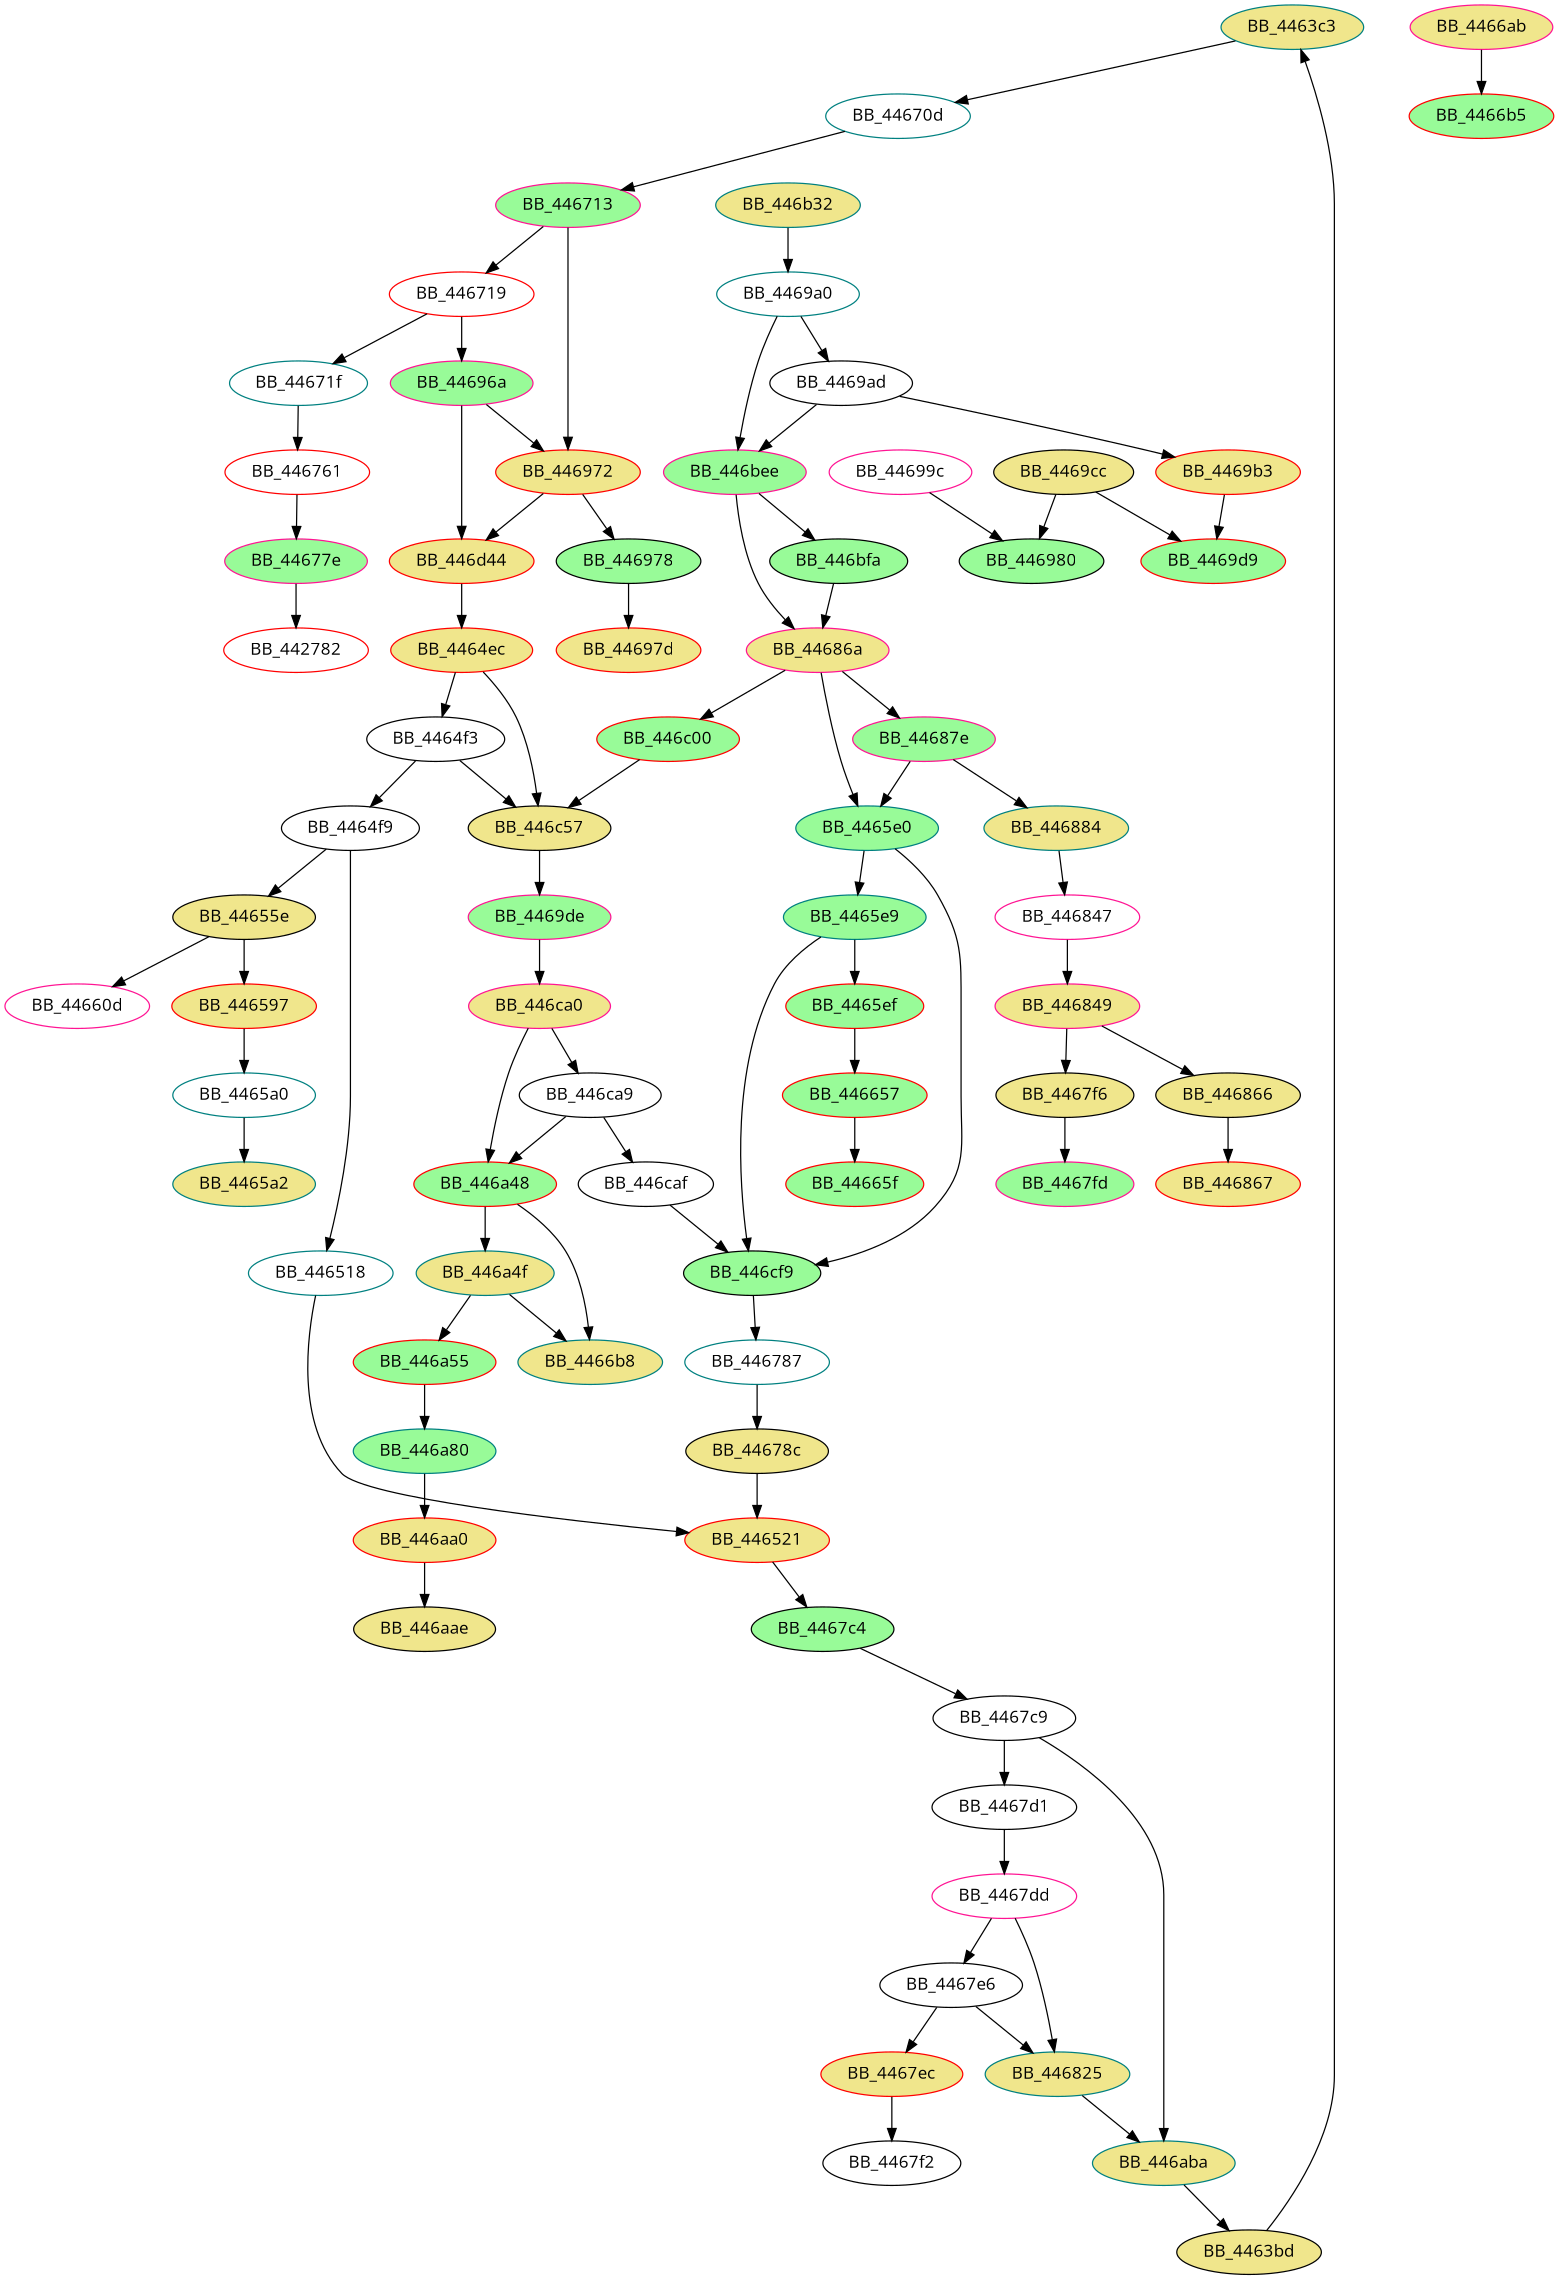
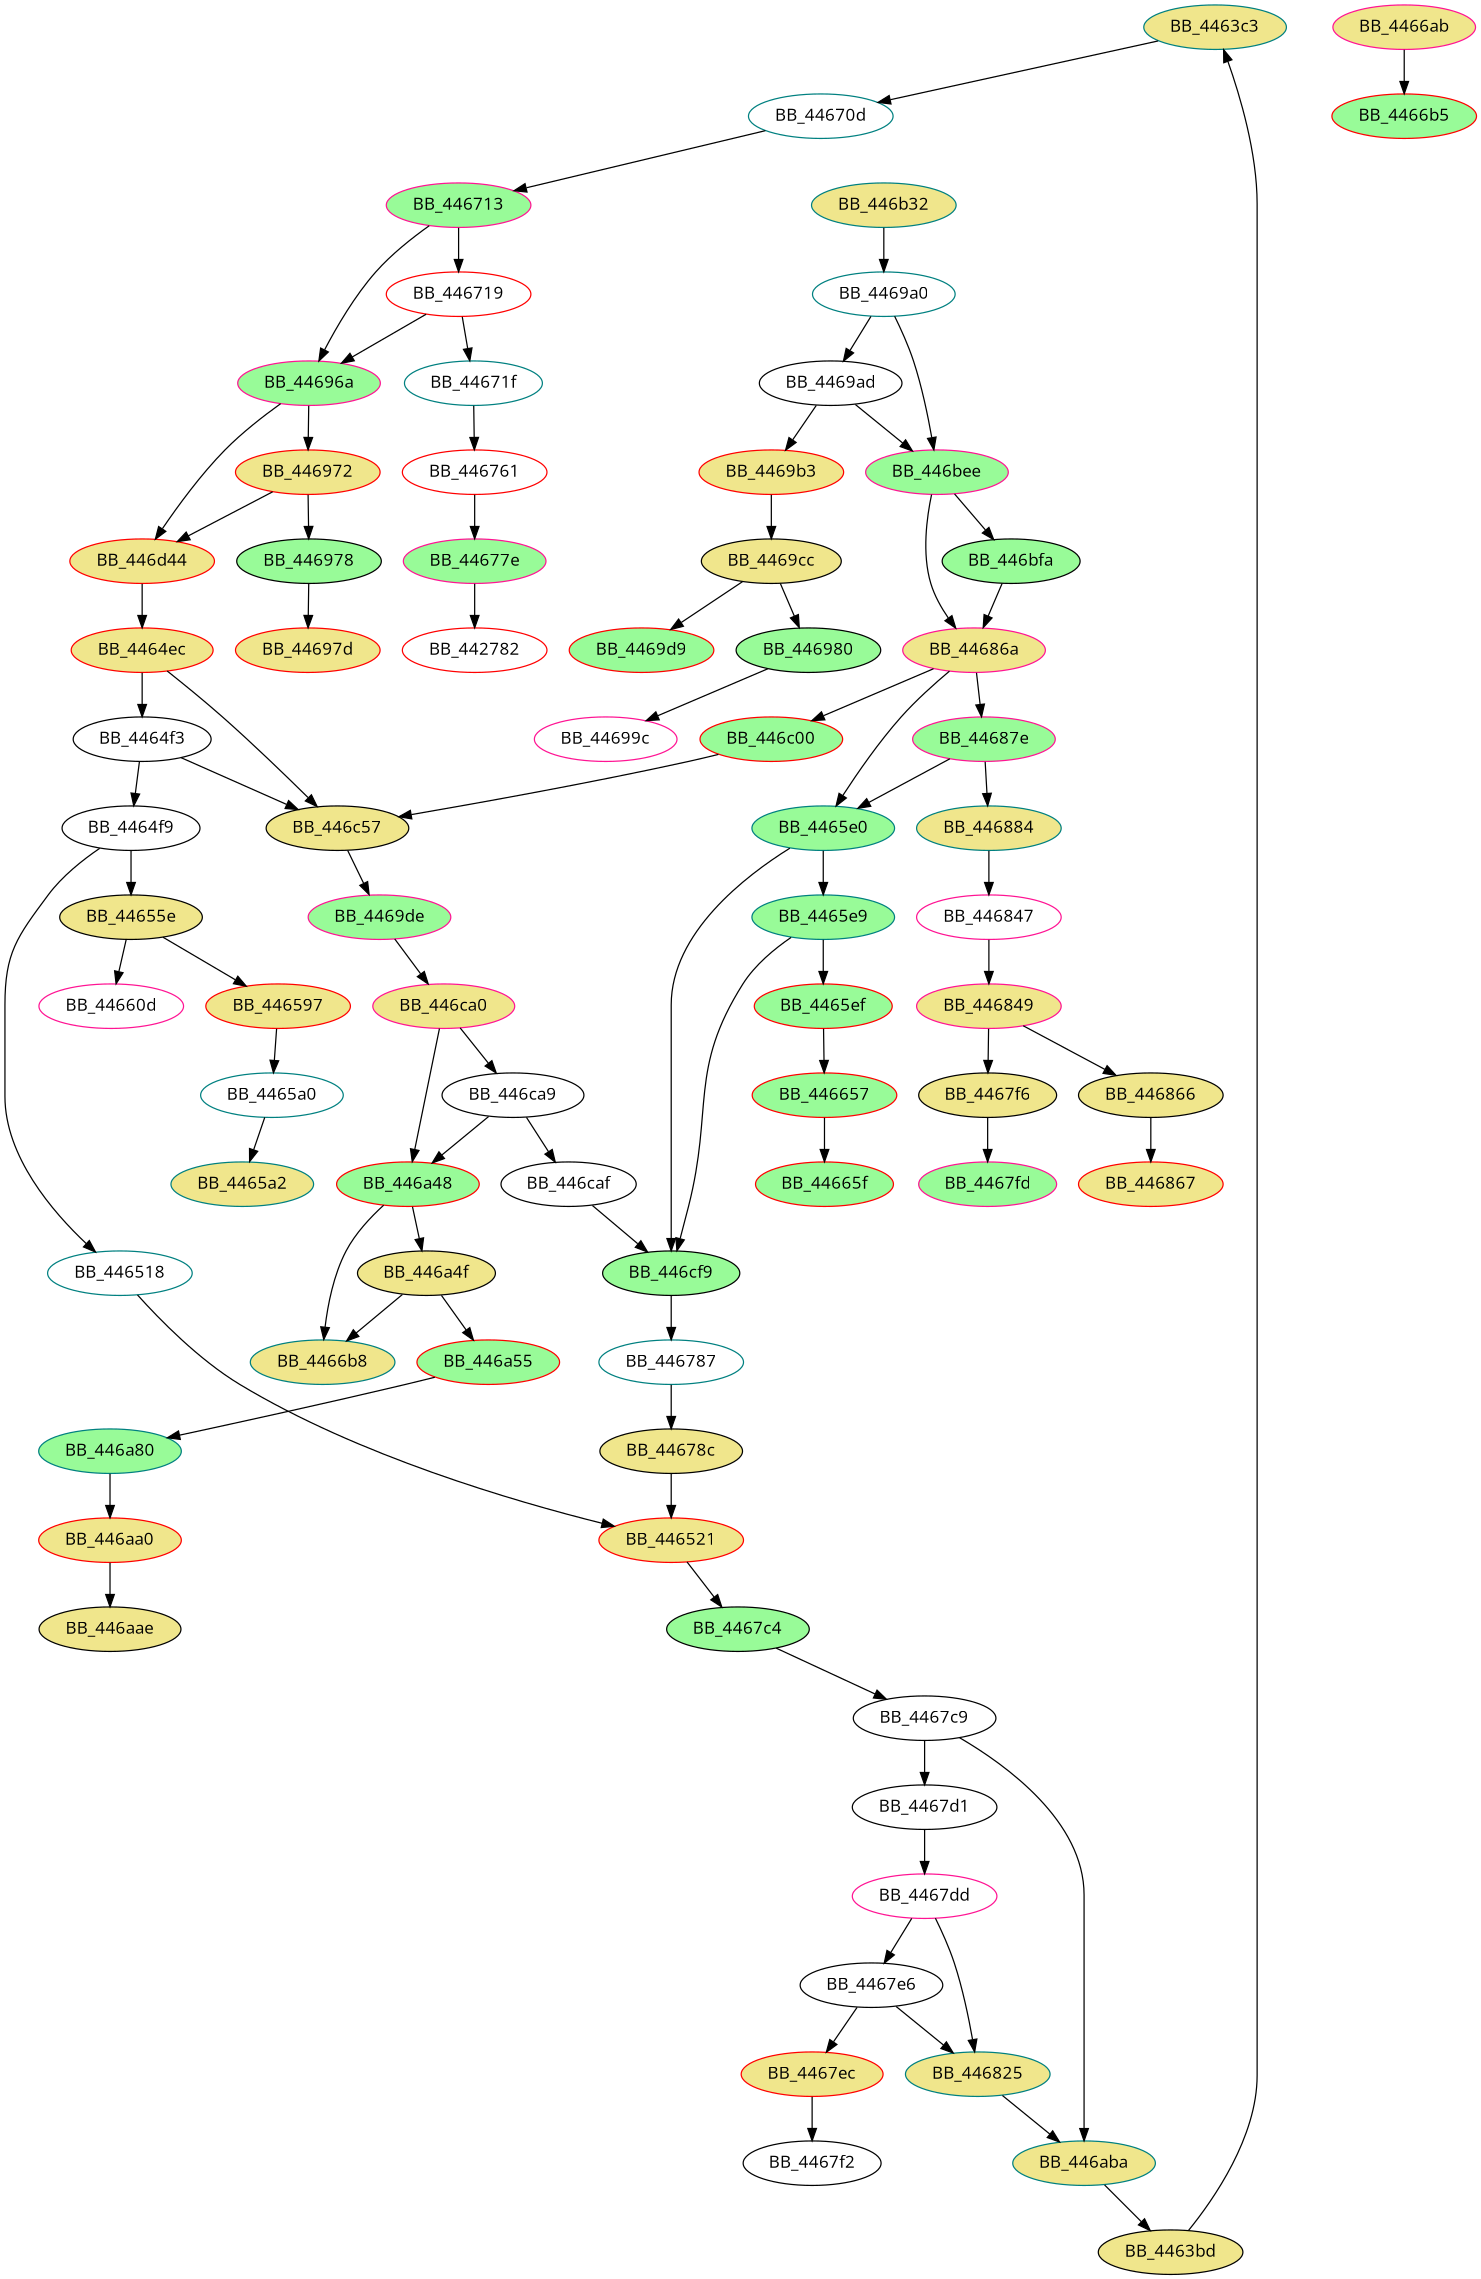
(568, 332) -> (369, 281)
(1222, 511) -> (771, 511)
(961, 513) -> (713, 692)
(485, 1273) -> (426, 1273)
